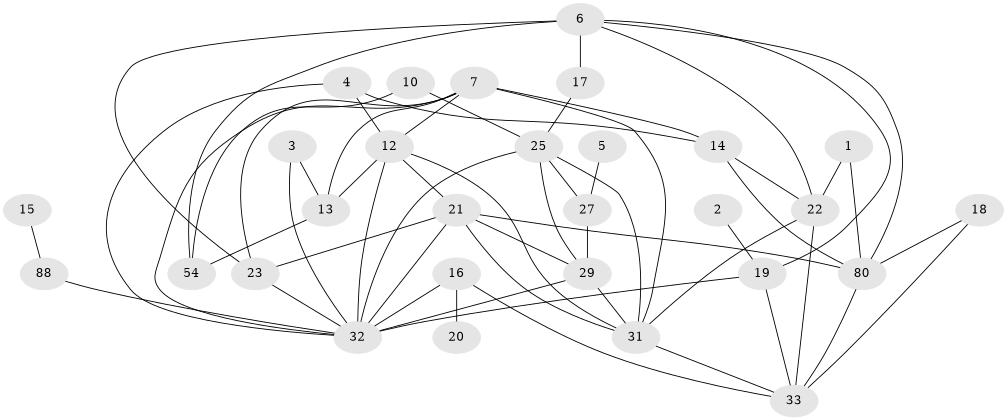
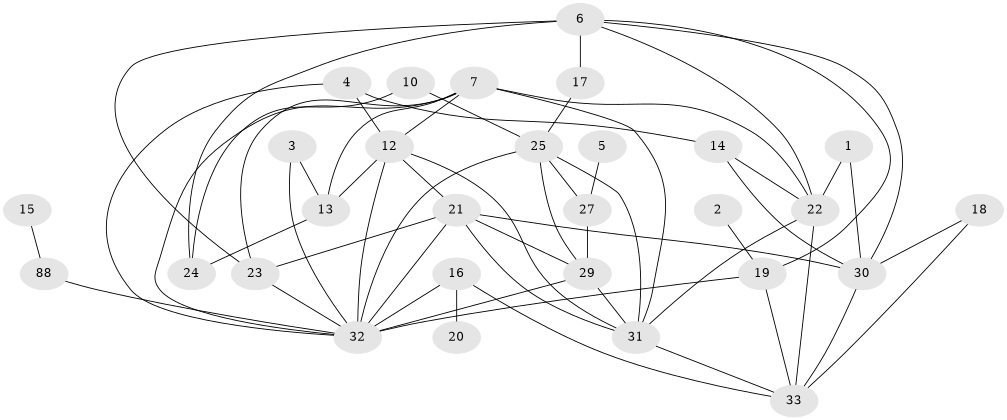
(599, 110) -> (669, 105)
(192, 274) -> (192, 274)
(862, 274) -> (862, 274)
